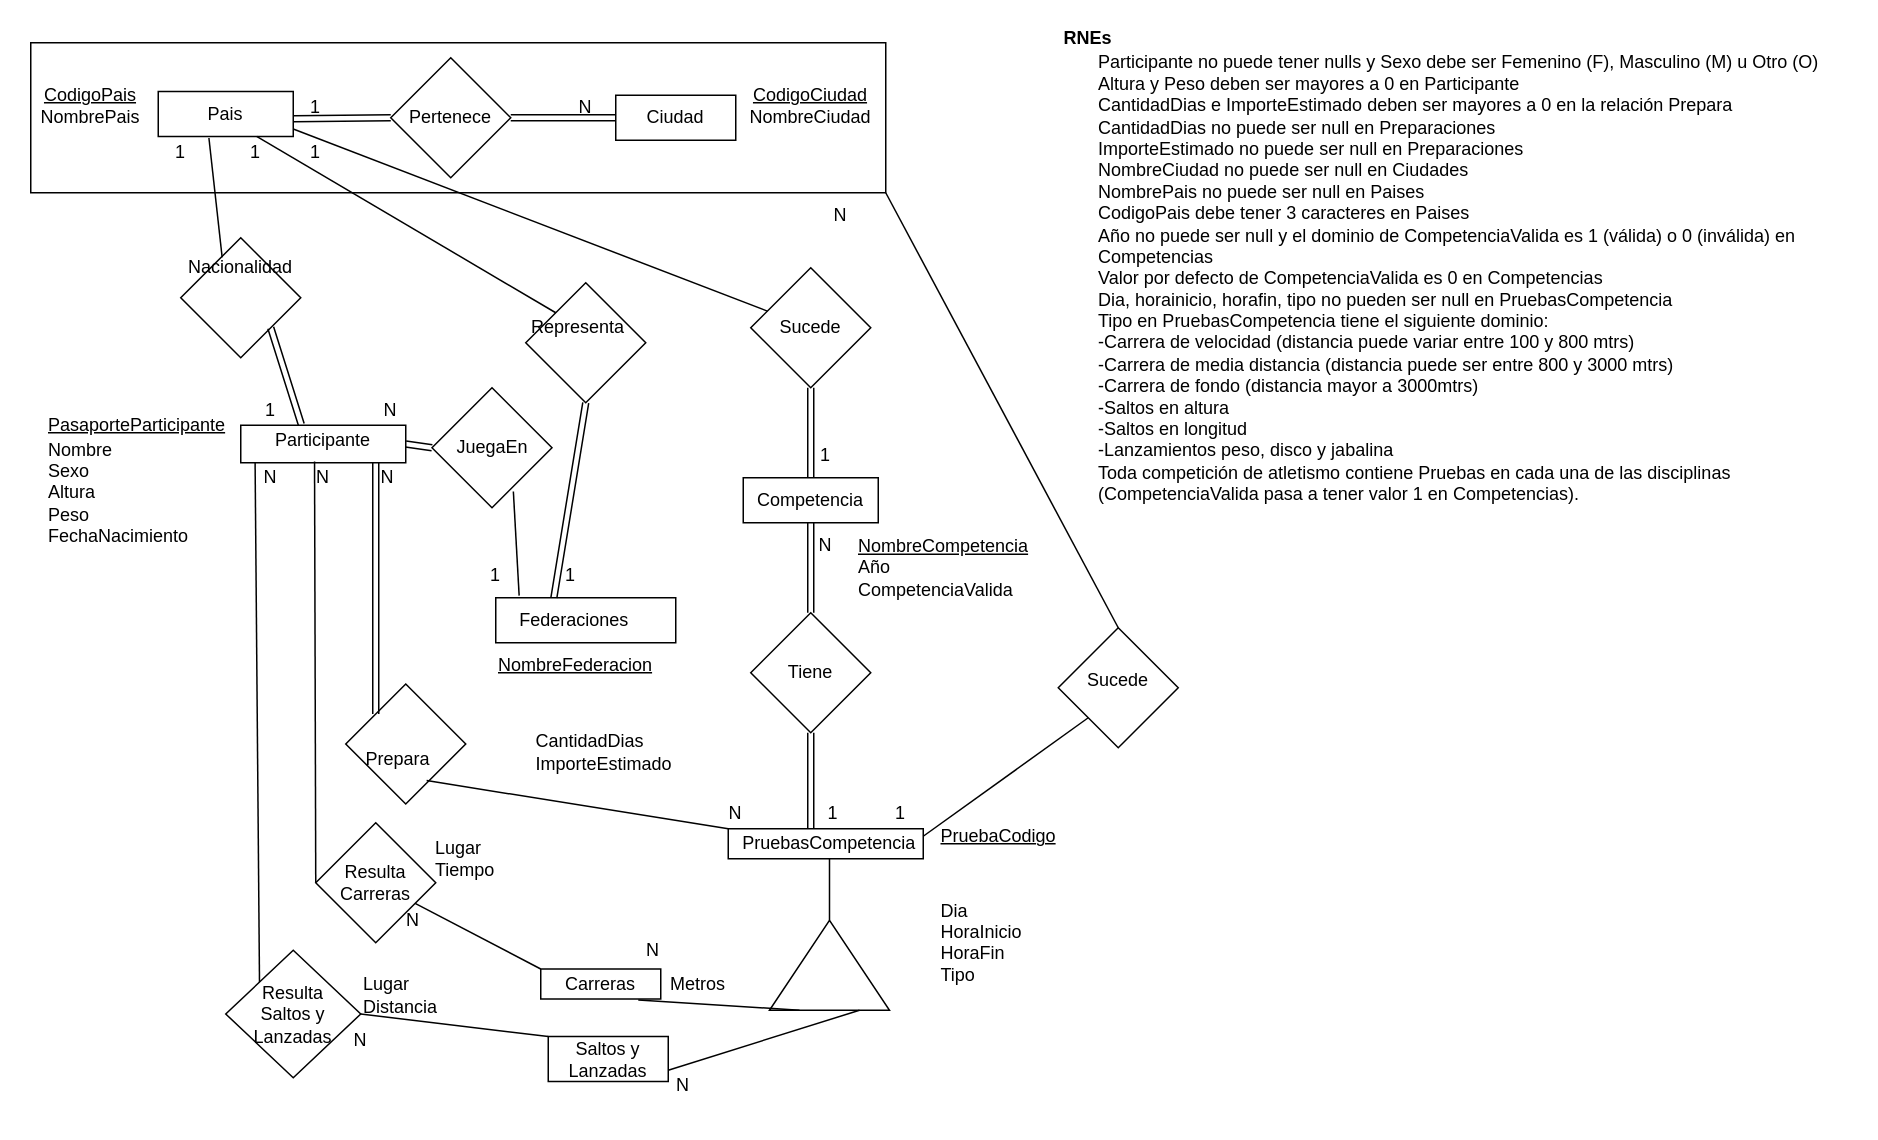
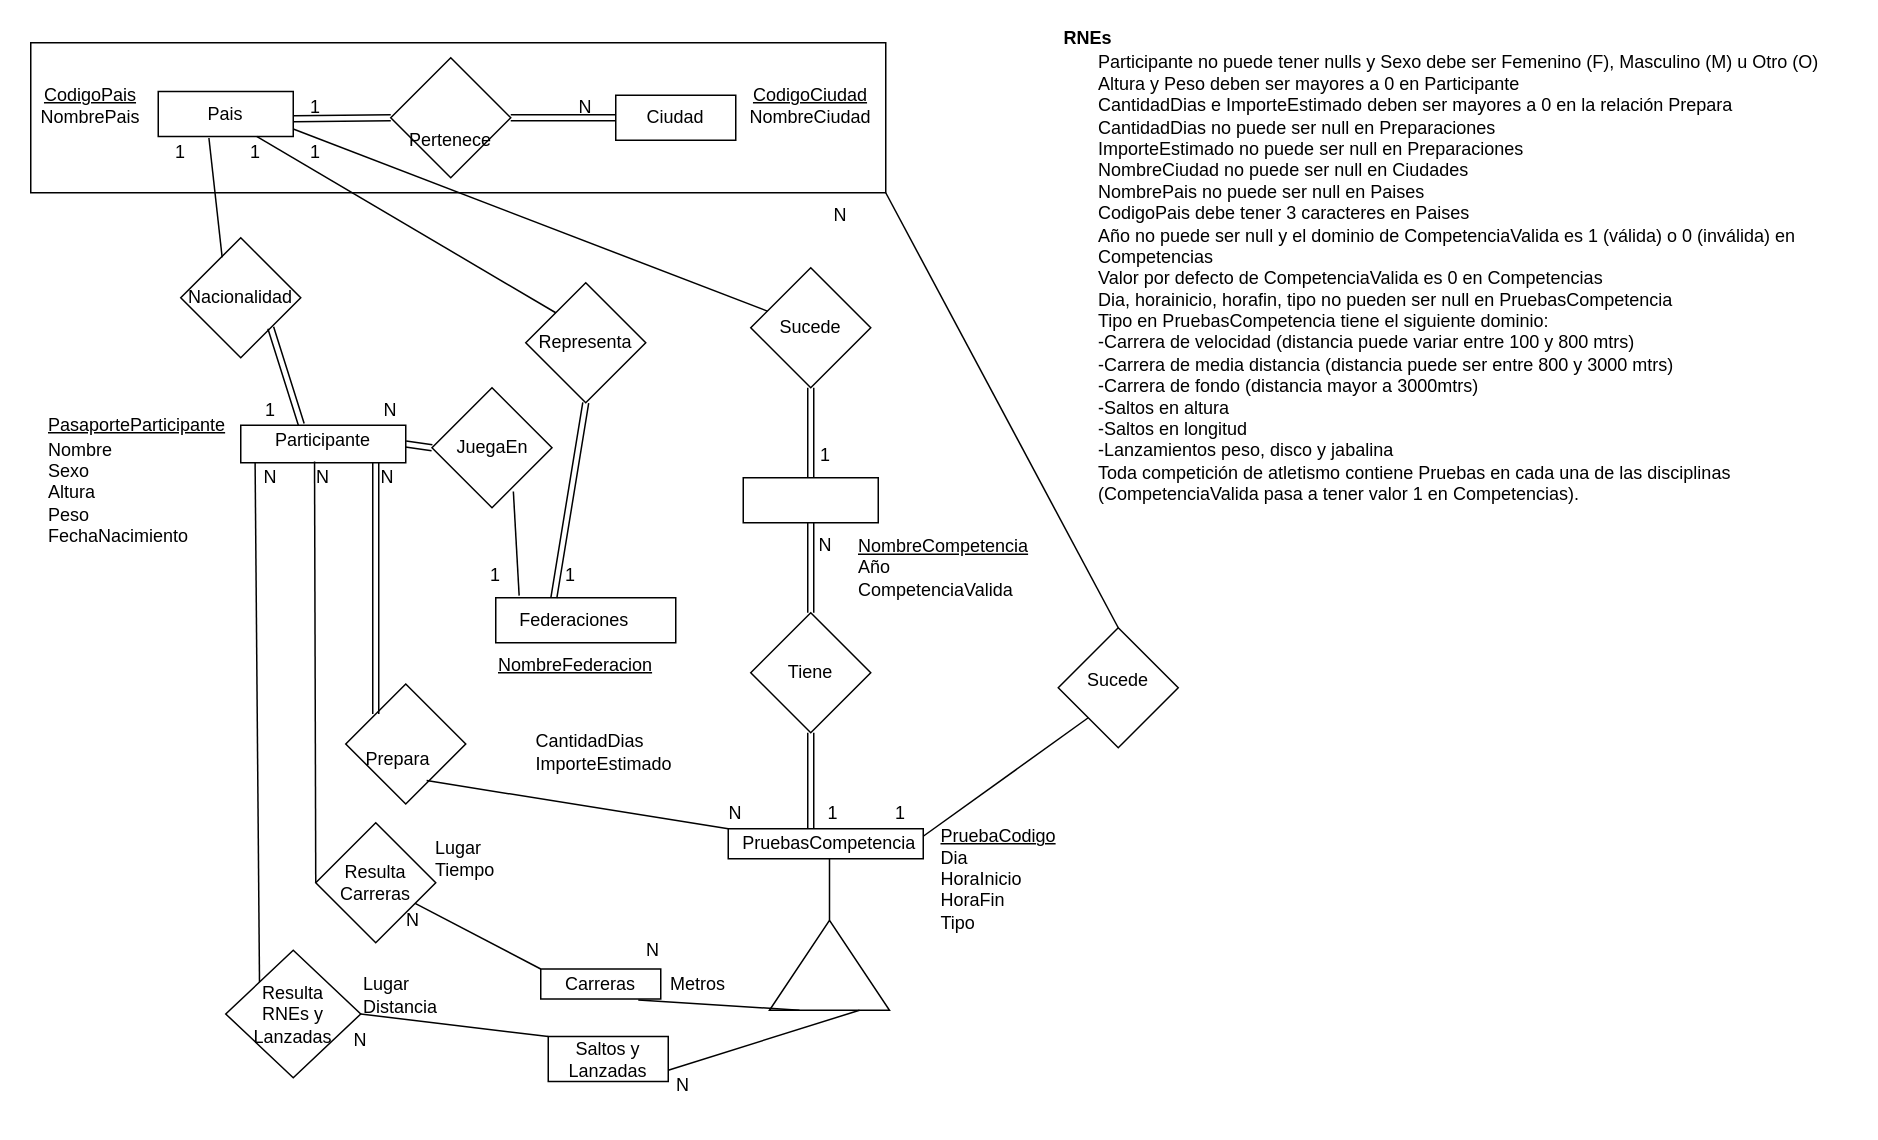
(451, 118) -> (451, 140)
(241, 268) -> (241, 298)
(578, 328) -> (586, 343)
(811, 500) -> none
(983, 953) -> (983, 901)
(293, 1015) -> (293, 1015)
